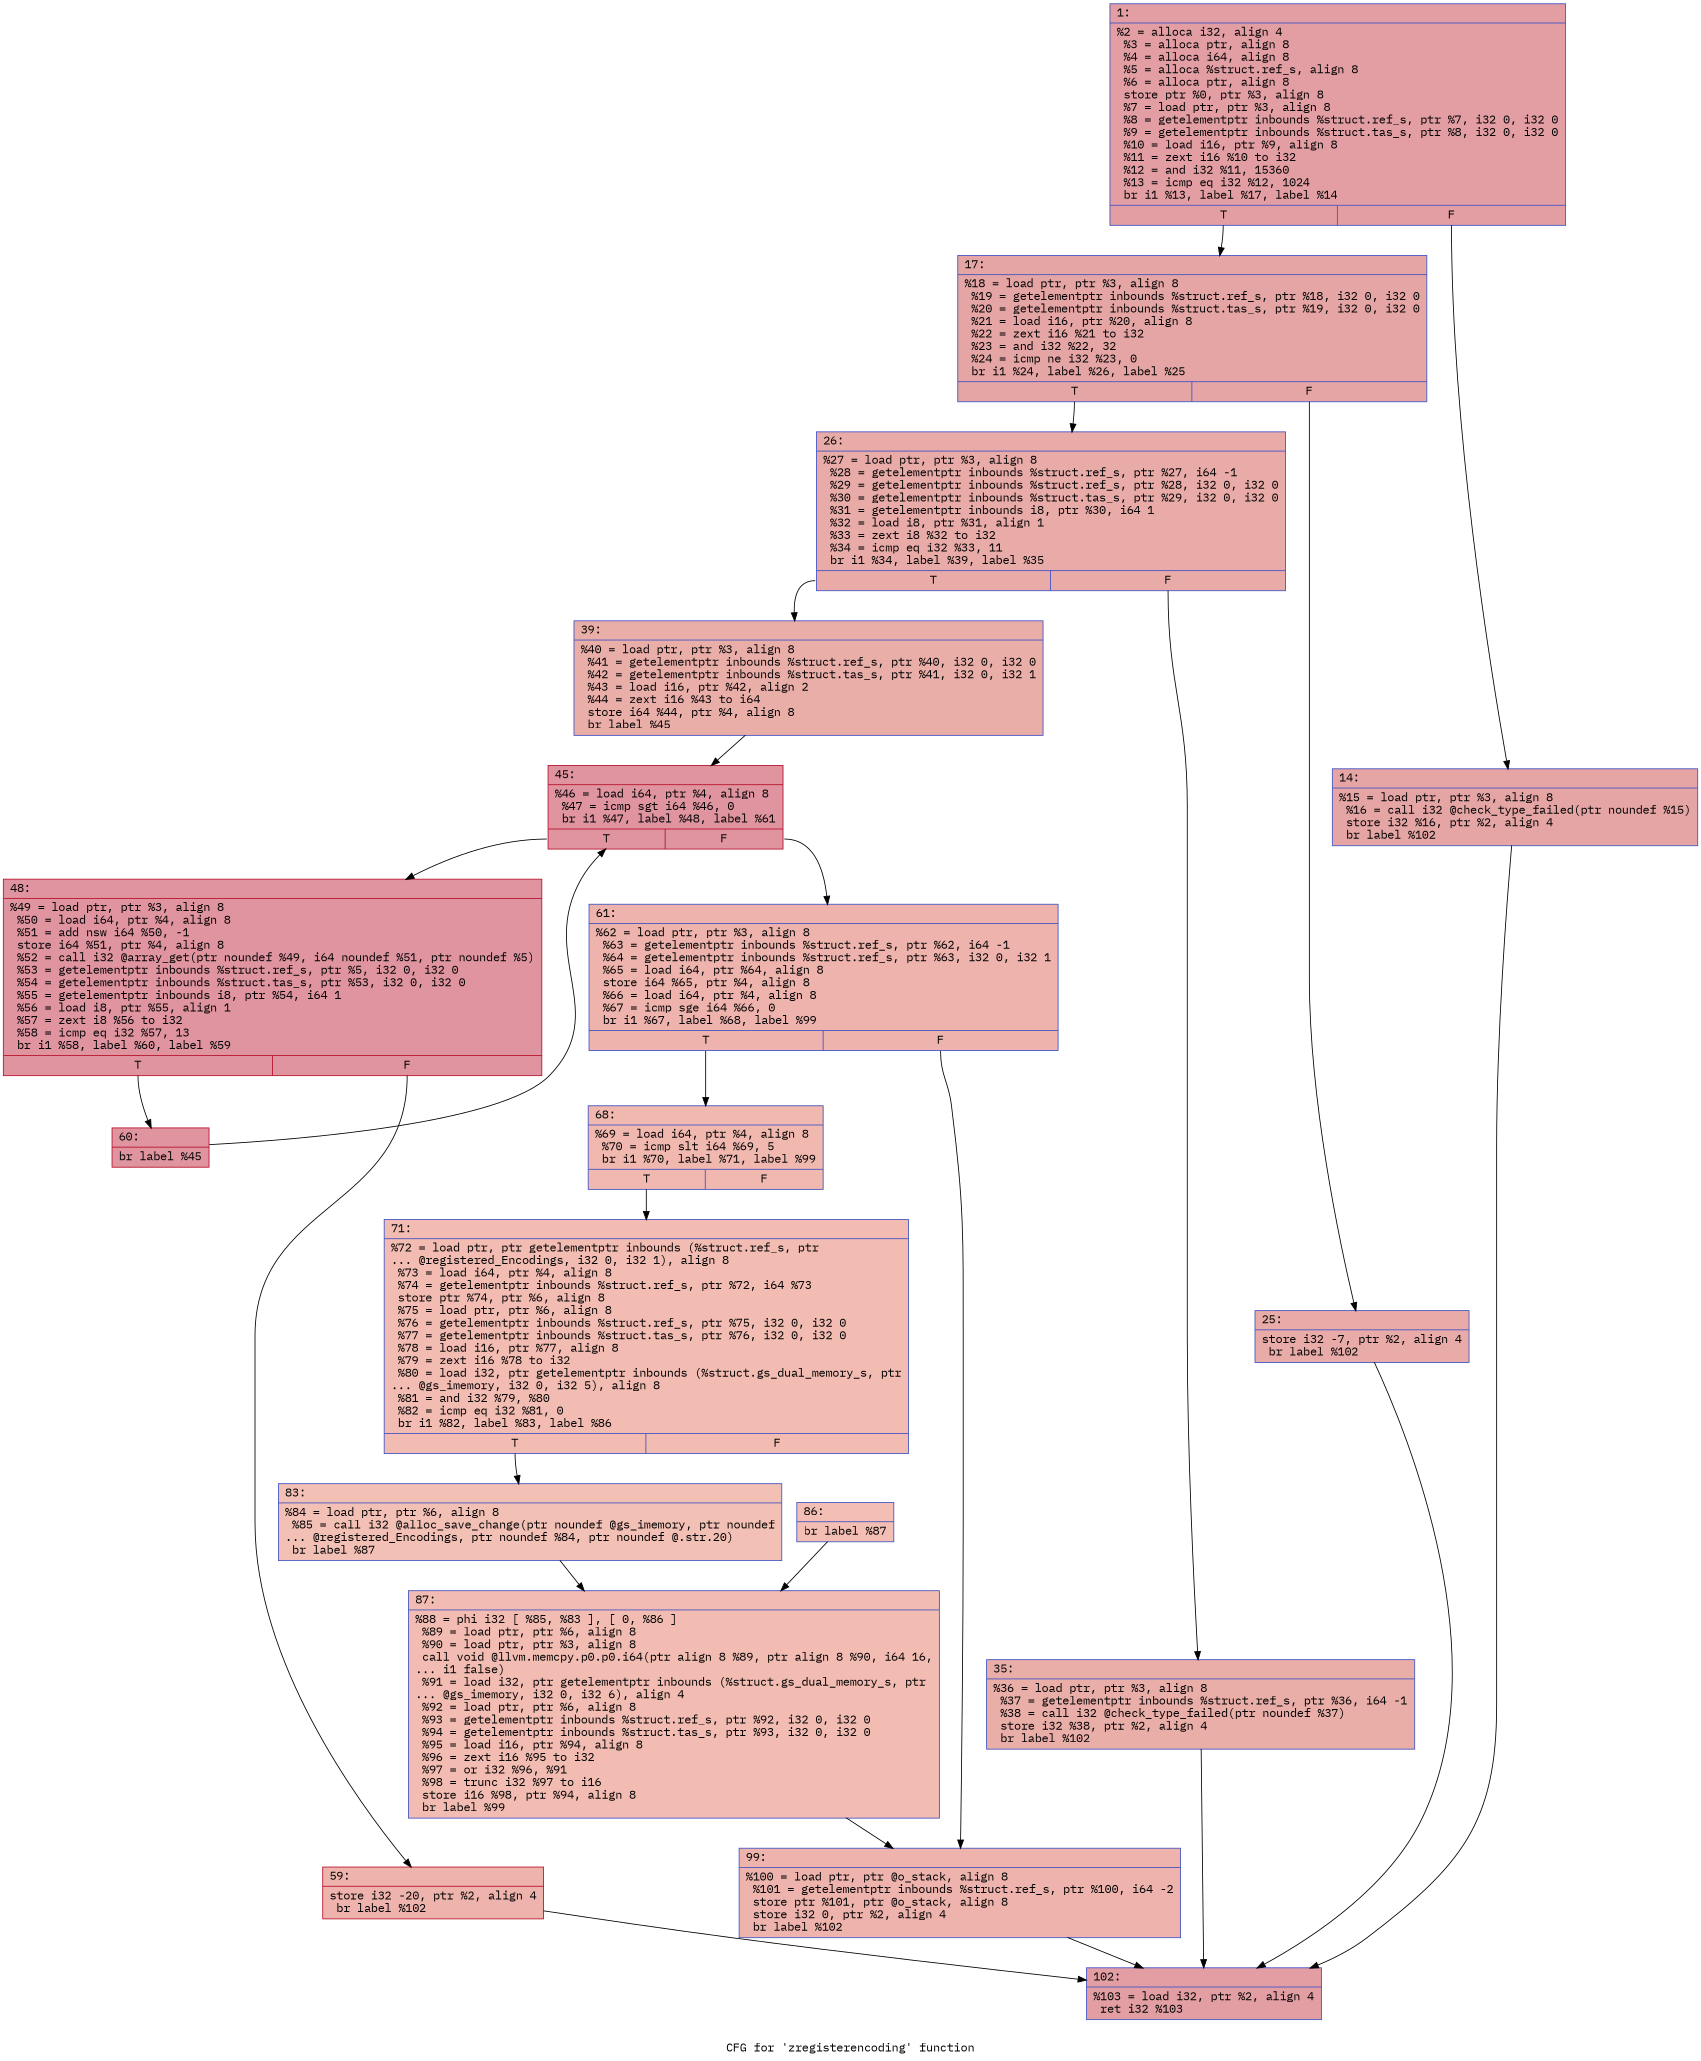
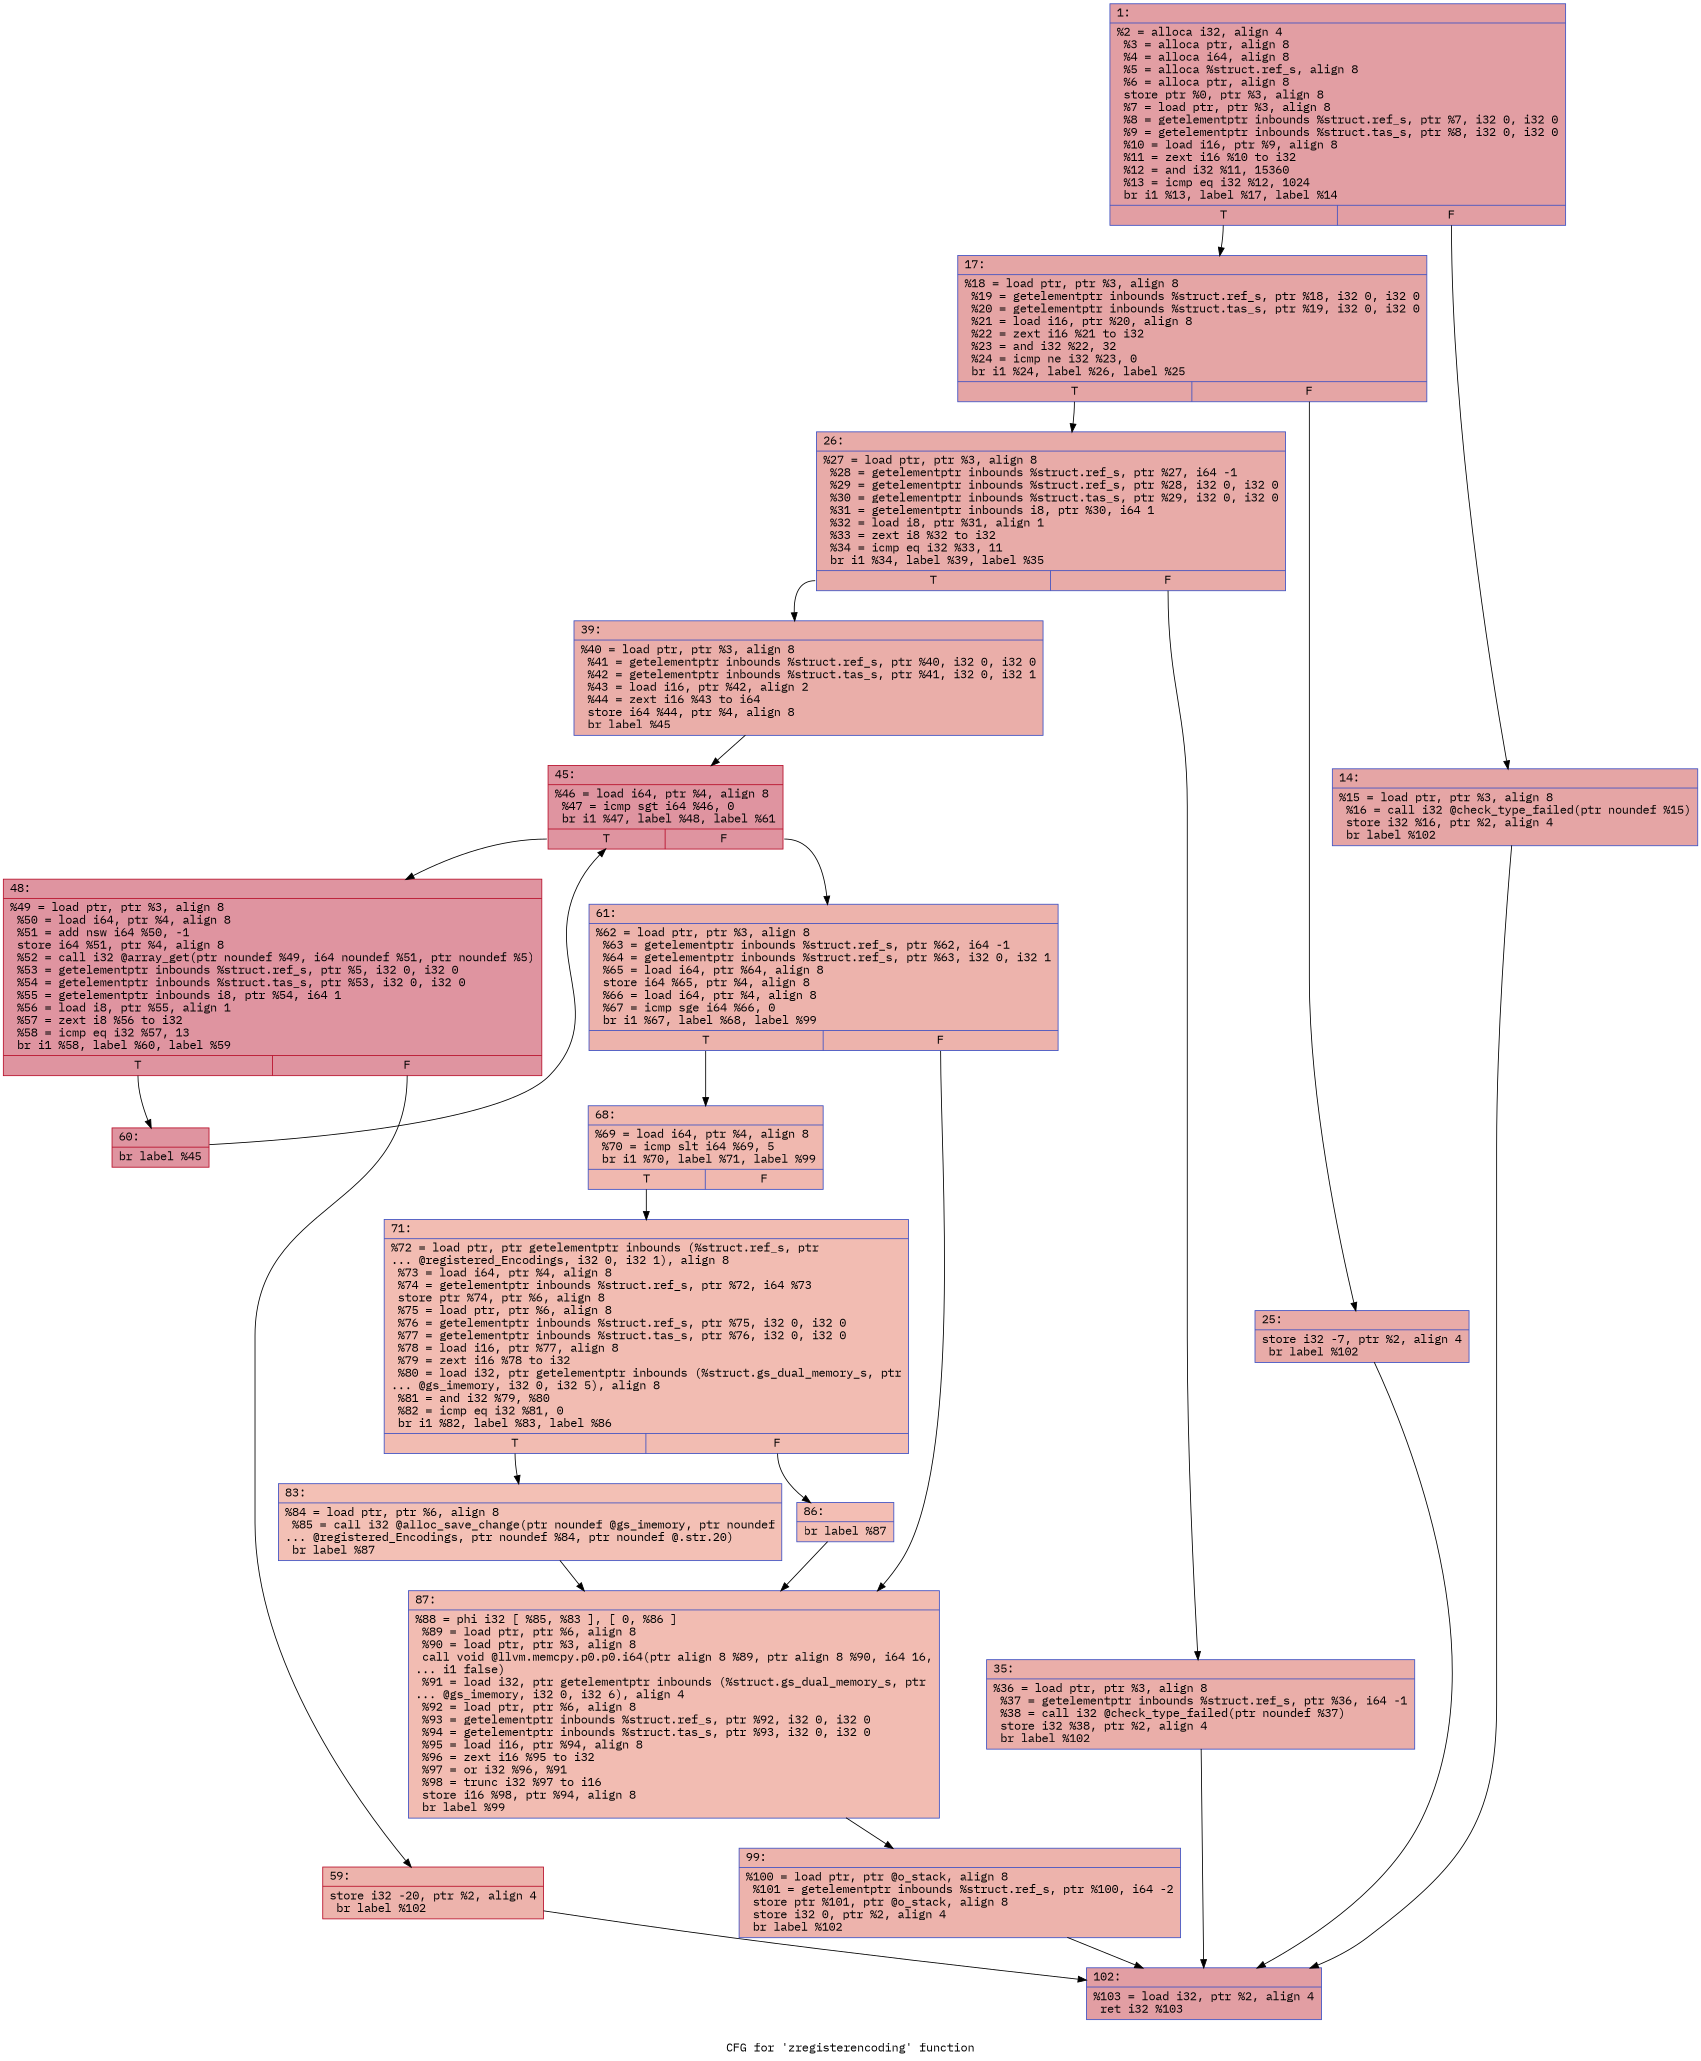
(963, 1445) -> (944, 1324)
none -> (786, 1478)
